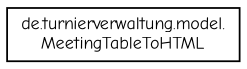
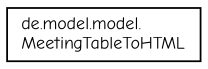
(123, 35) -> (104, 35)
